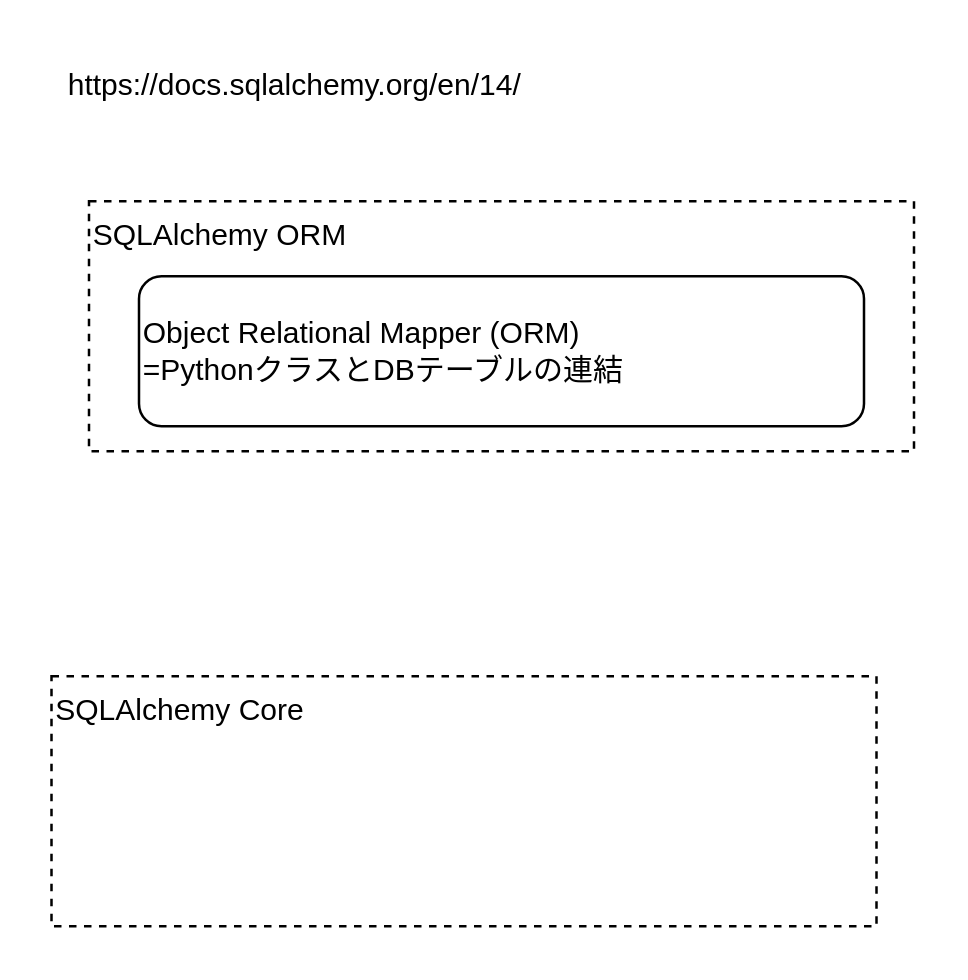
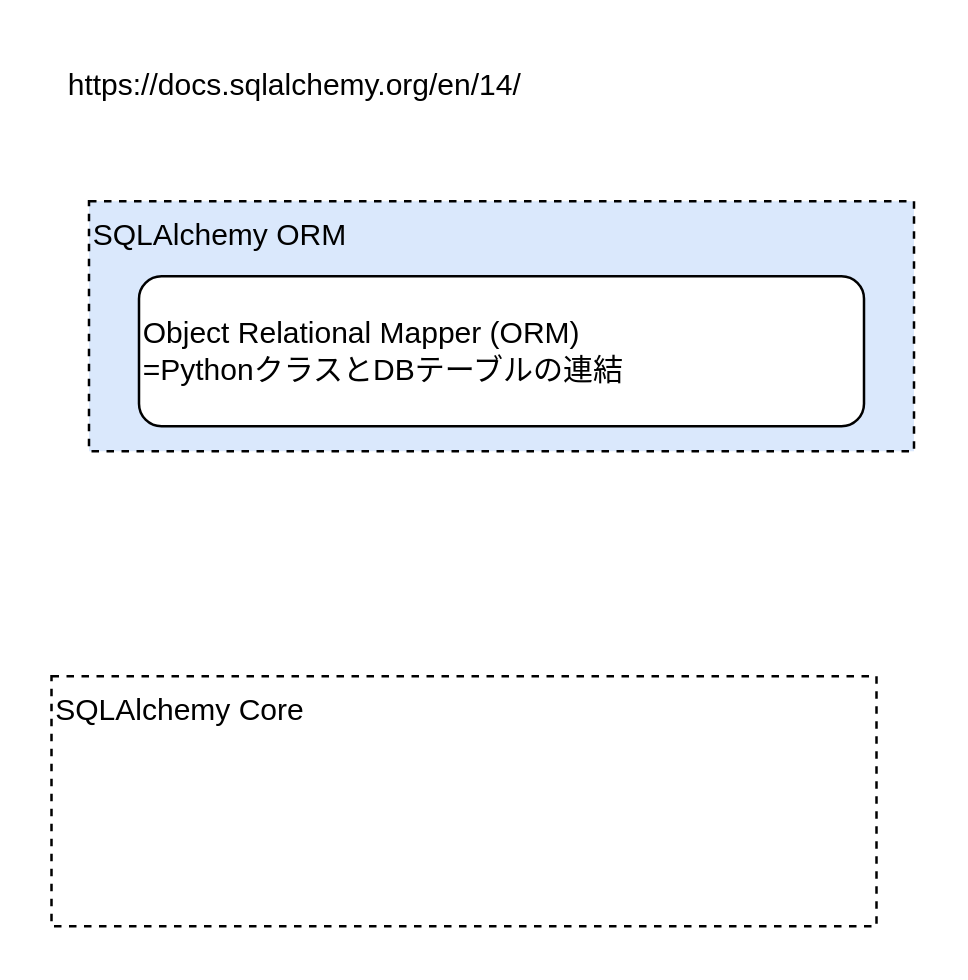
(204, 237) -> (204, 237)
